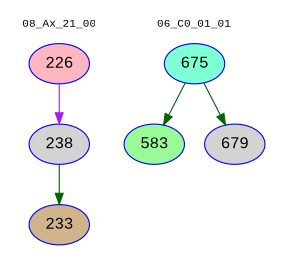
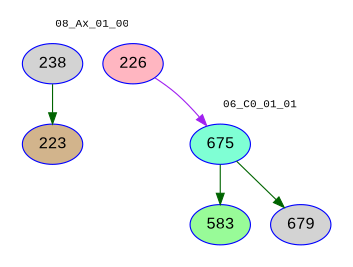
(60, 24) -> (93, 24)
(59, 98) -> (188, 105)
(59, 225) -> (53, 144)
